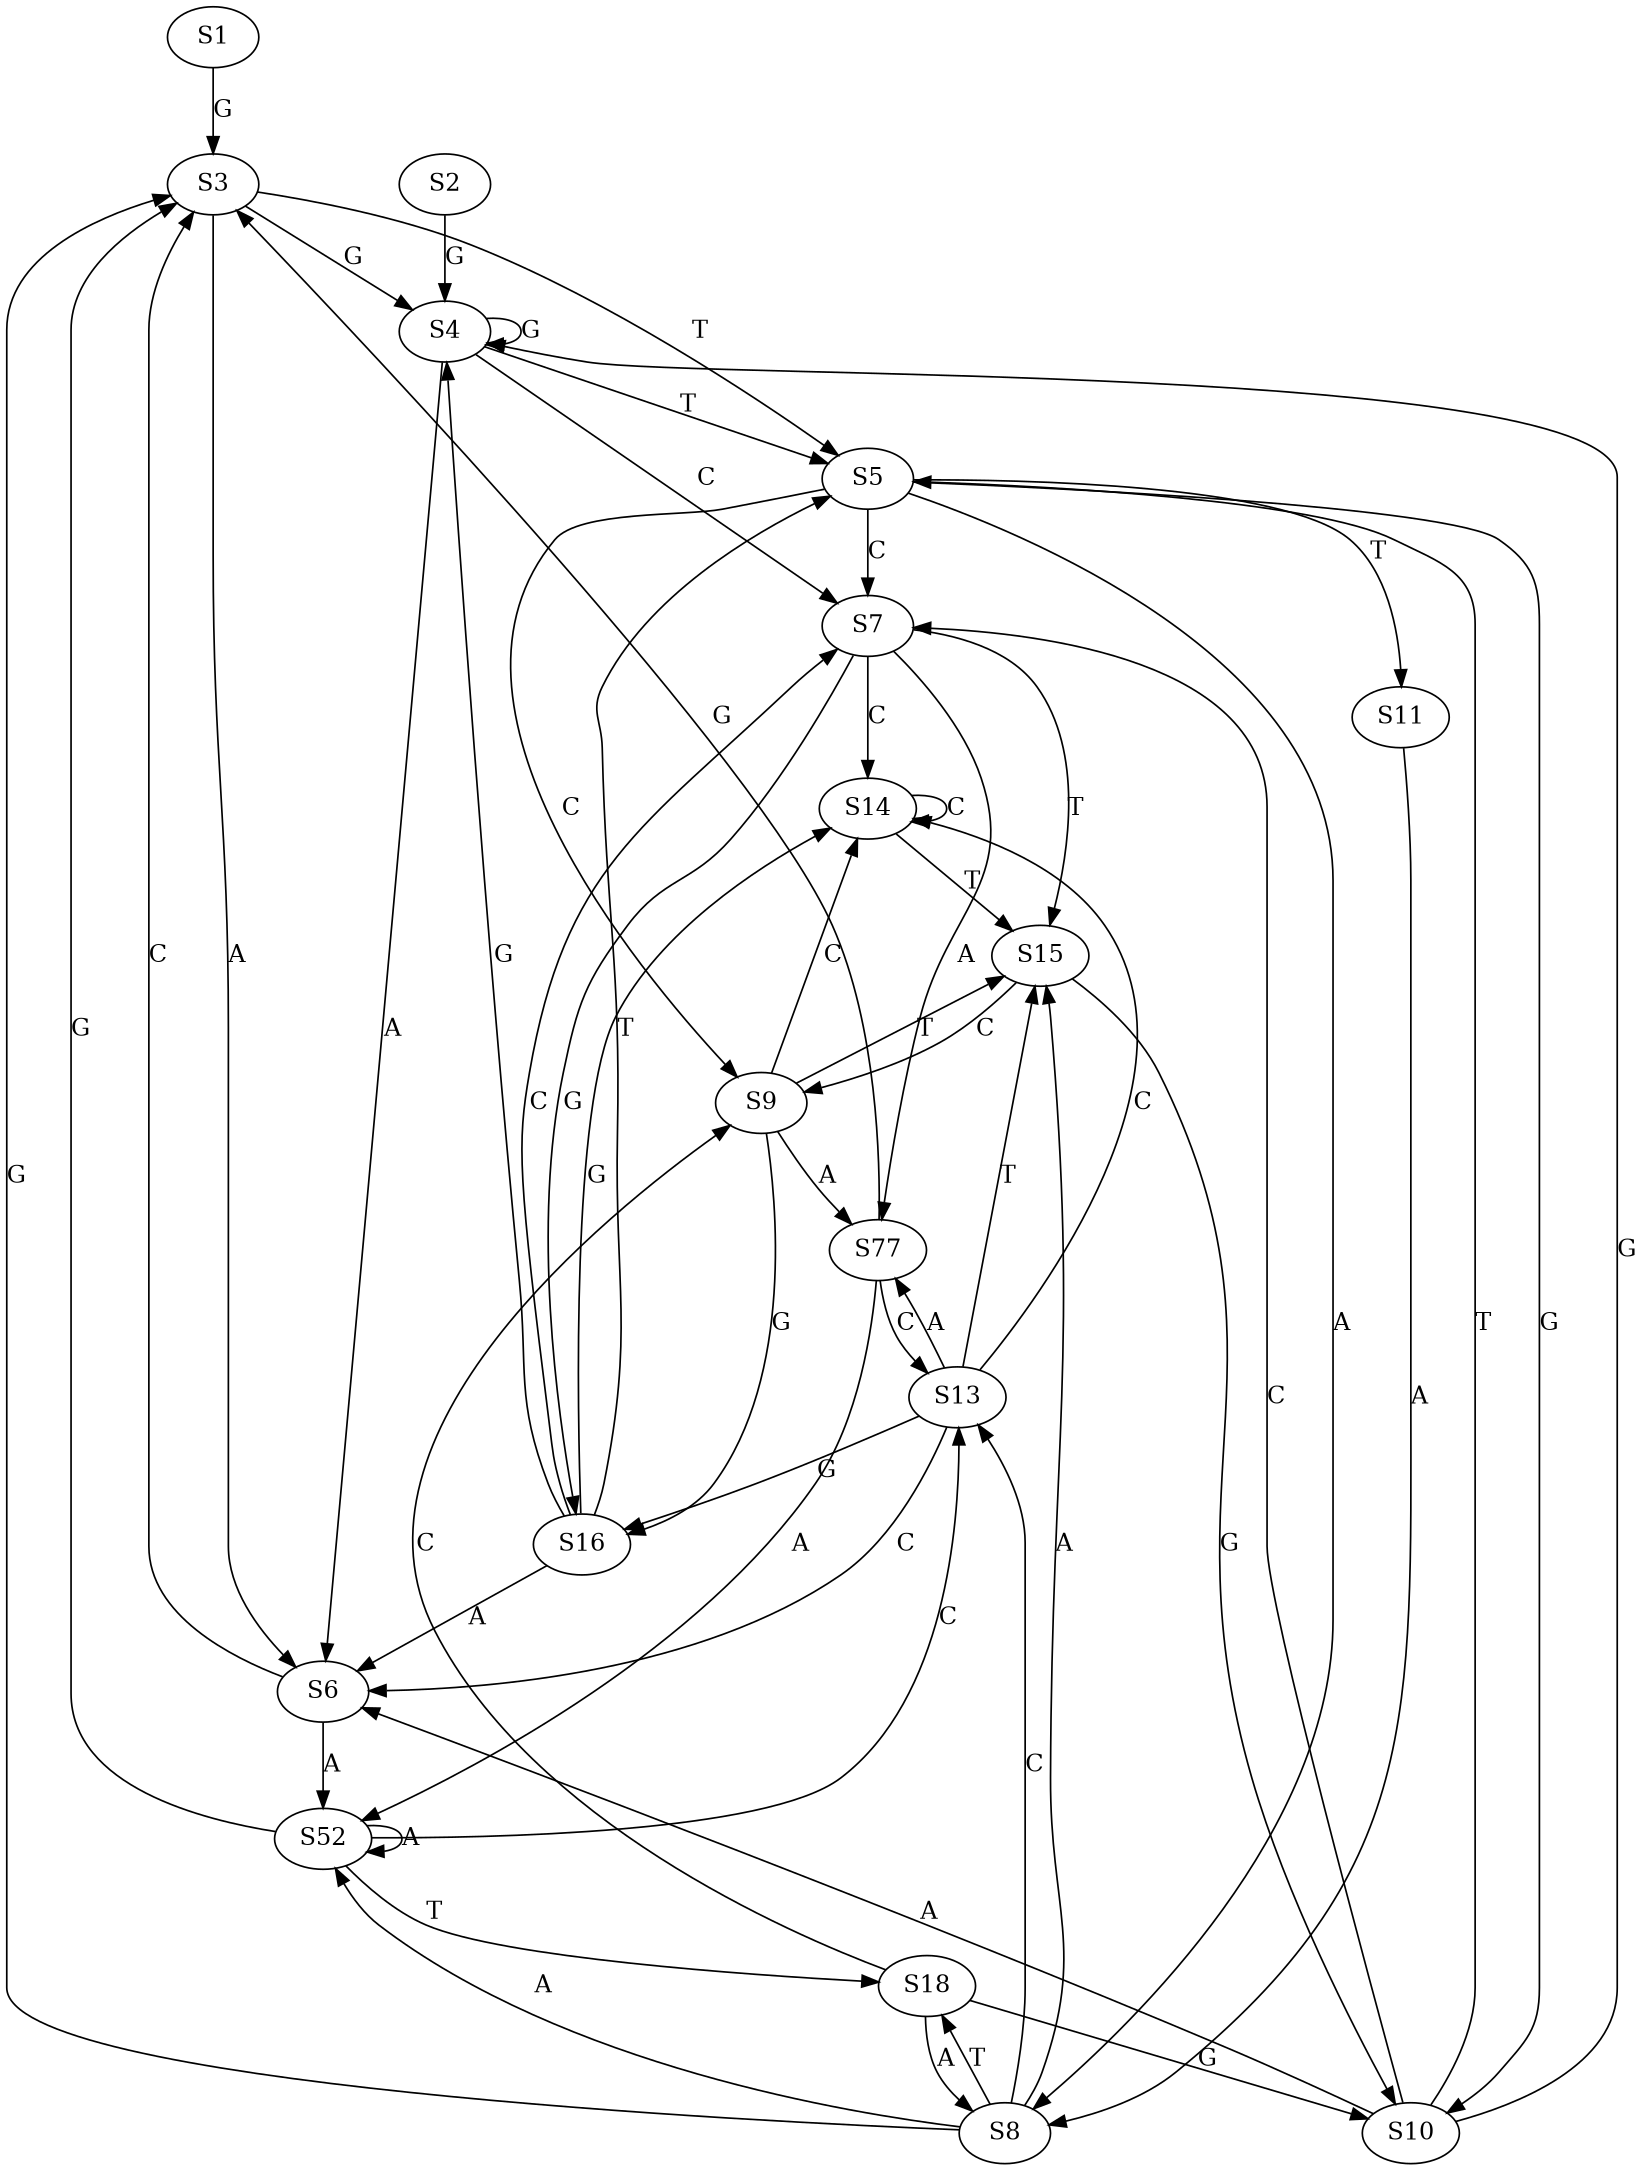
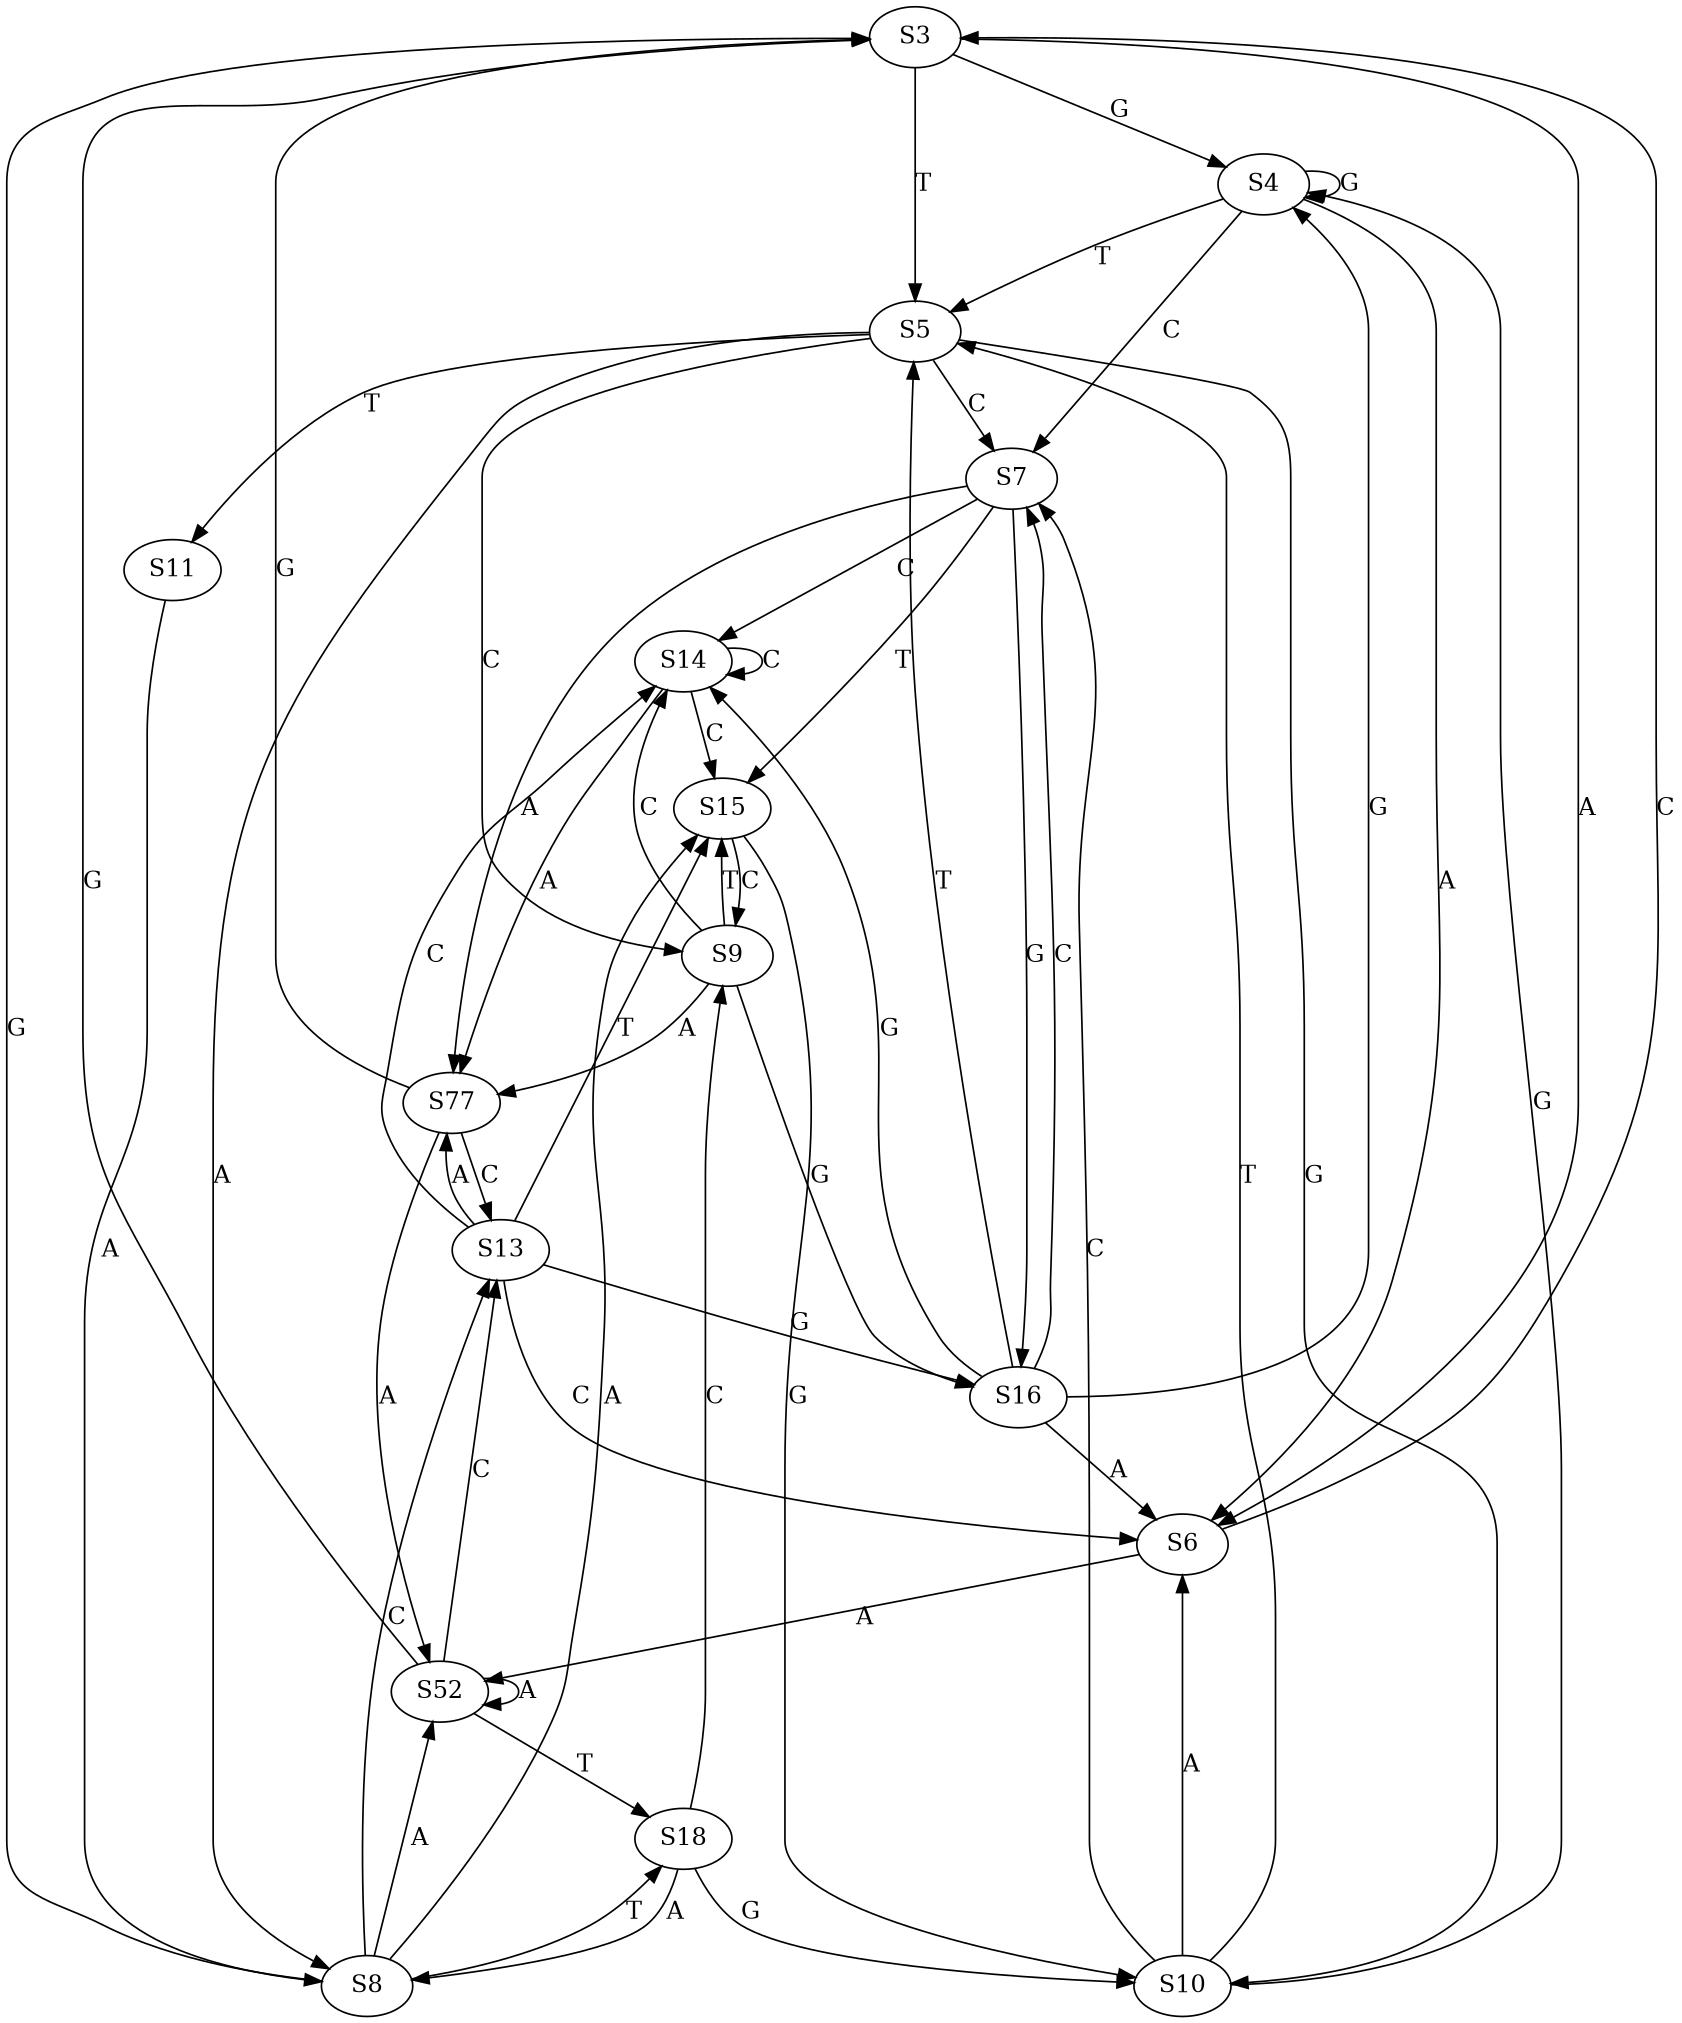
(213, 37) -> none
(445, 184) -> none
none -> (544, 862)
(973, 882) -> (715, 735)
